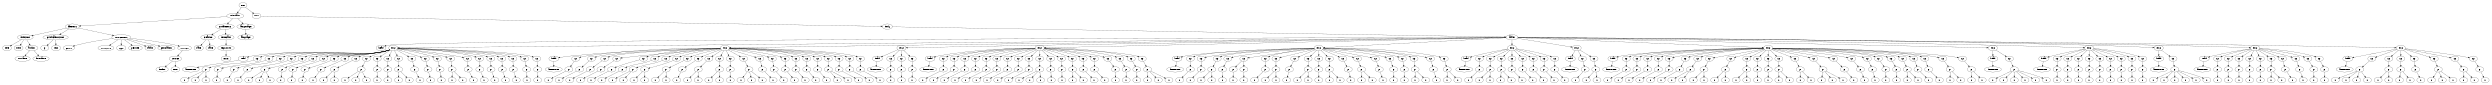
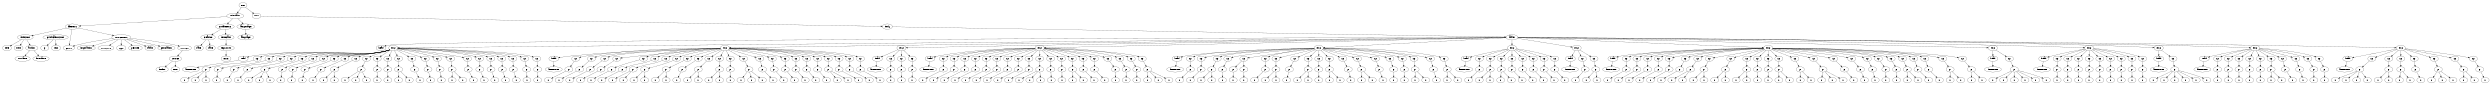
(65, 31) -> (71, 37)
none -> (86, 48)
